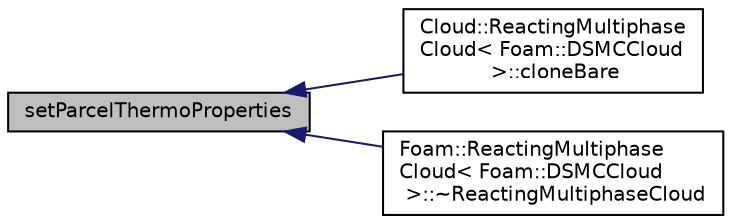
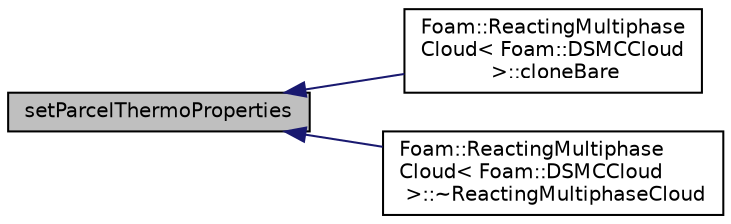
(553, 51) -> (553, 51)
